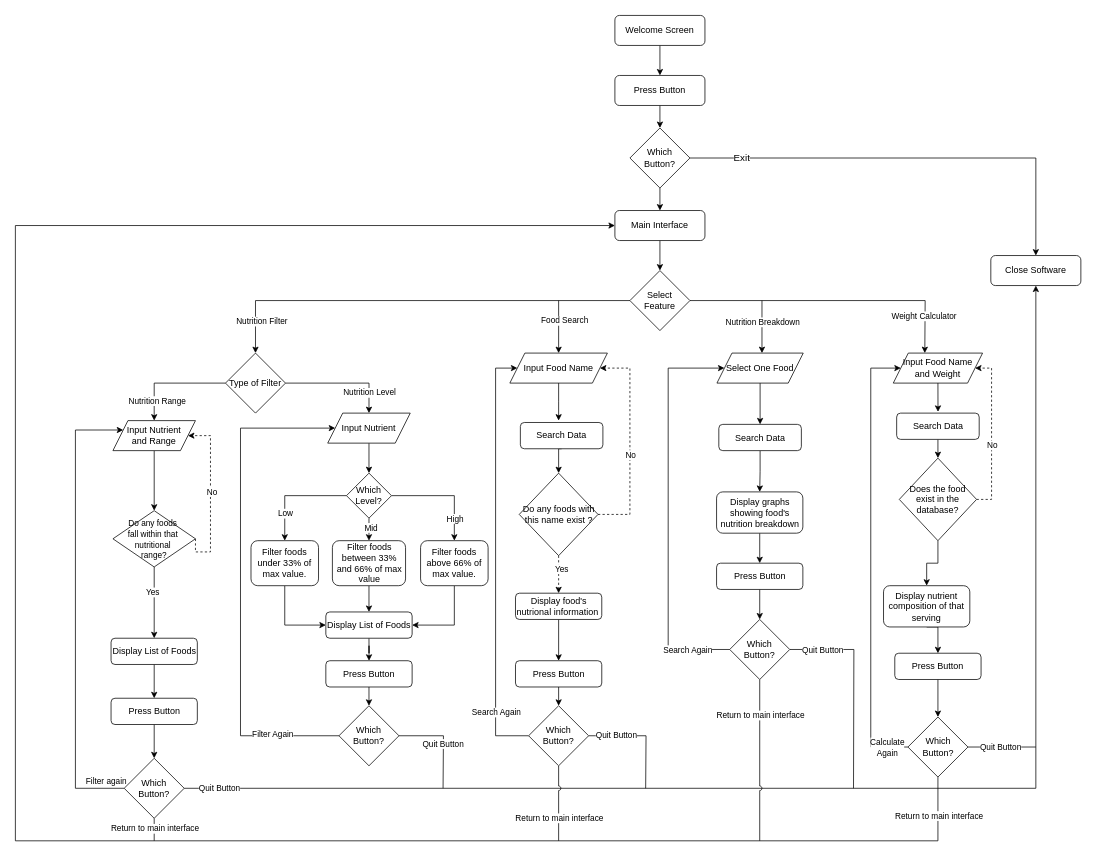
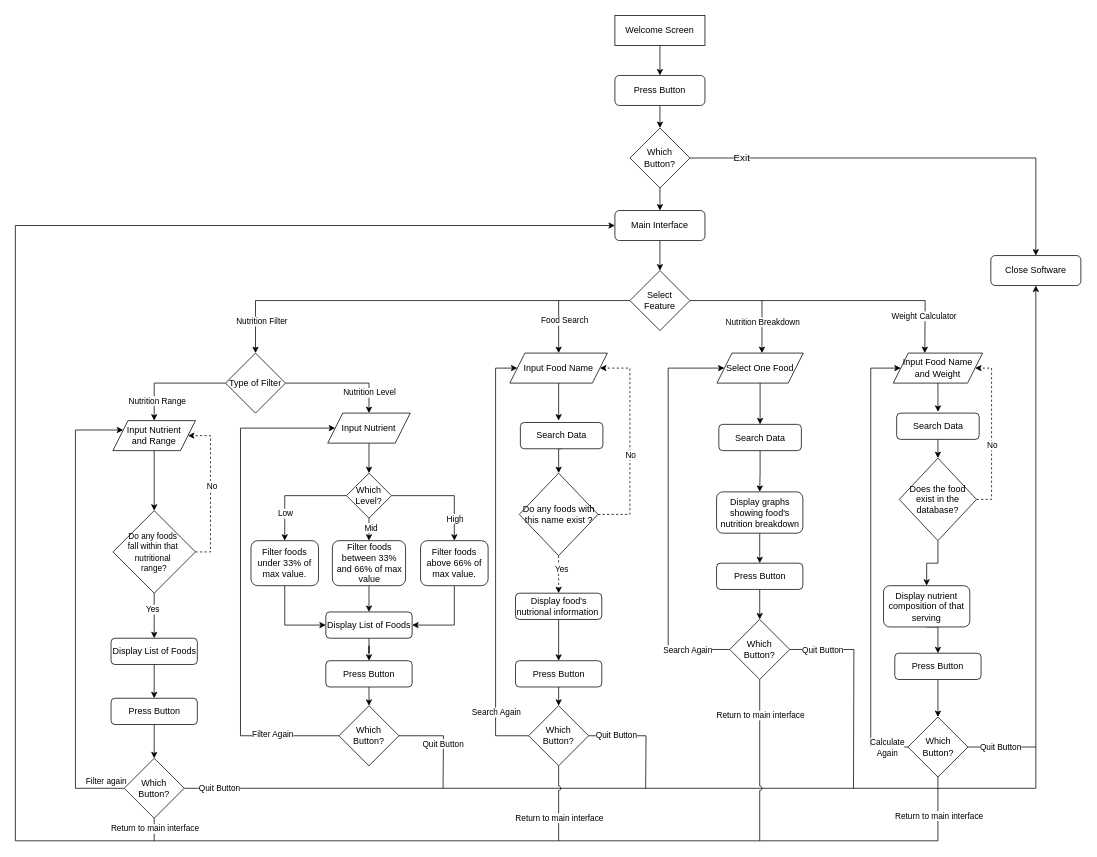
(660, 30) -> (660, 30)
(154, 539) -> (154, 552)
